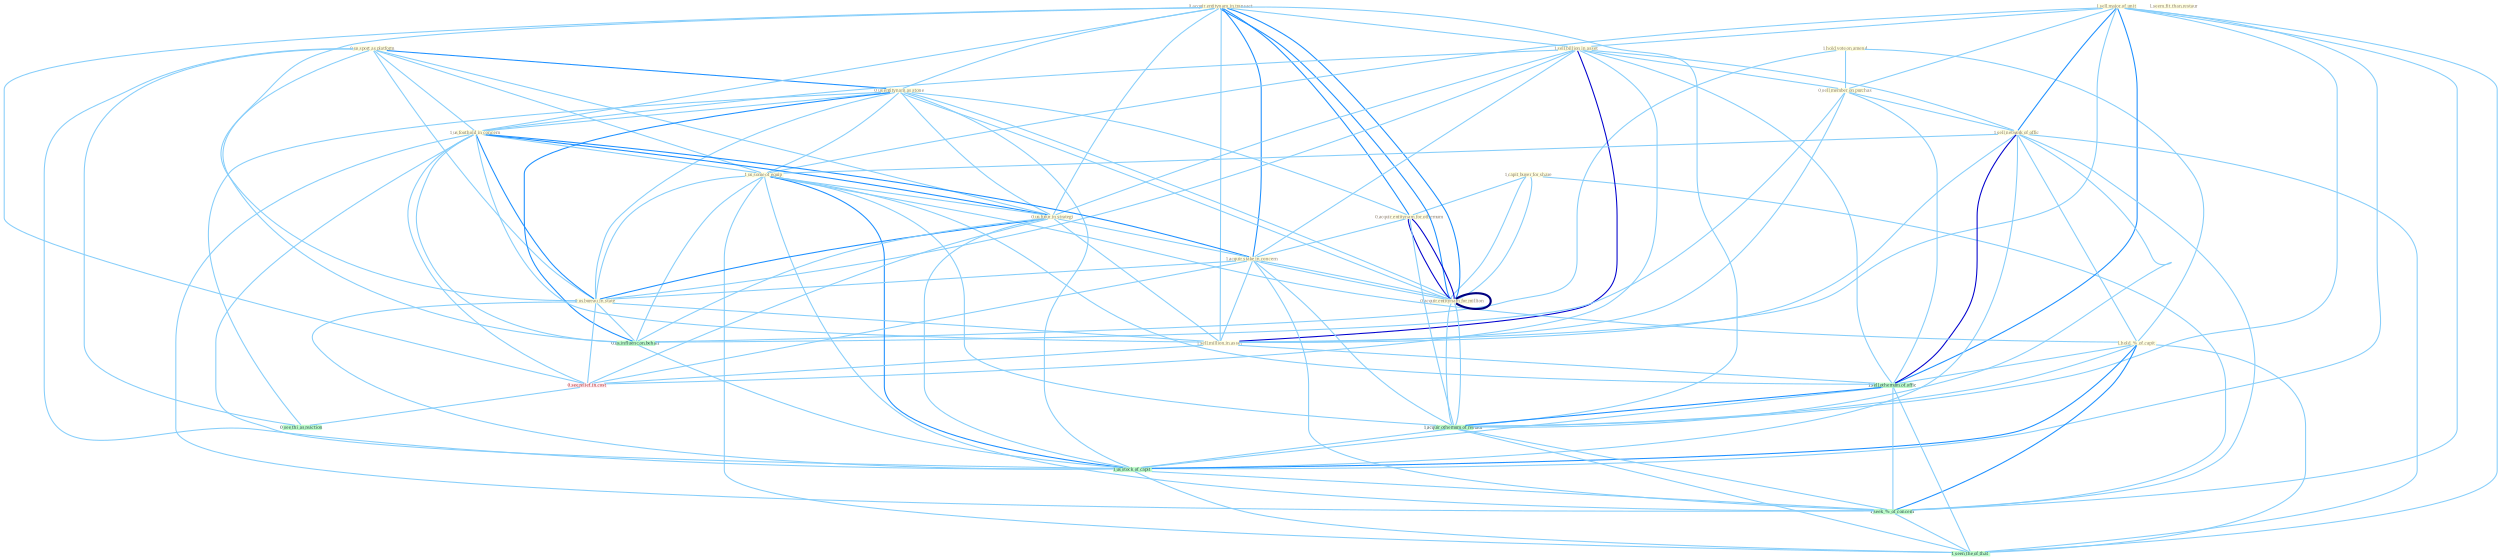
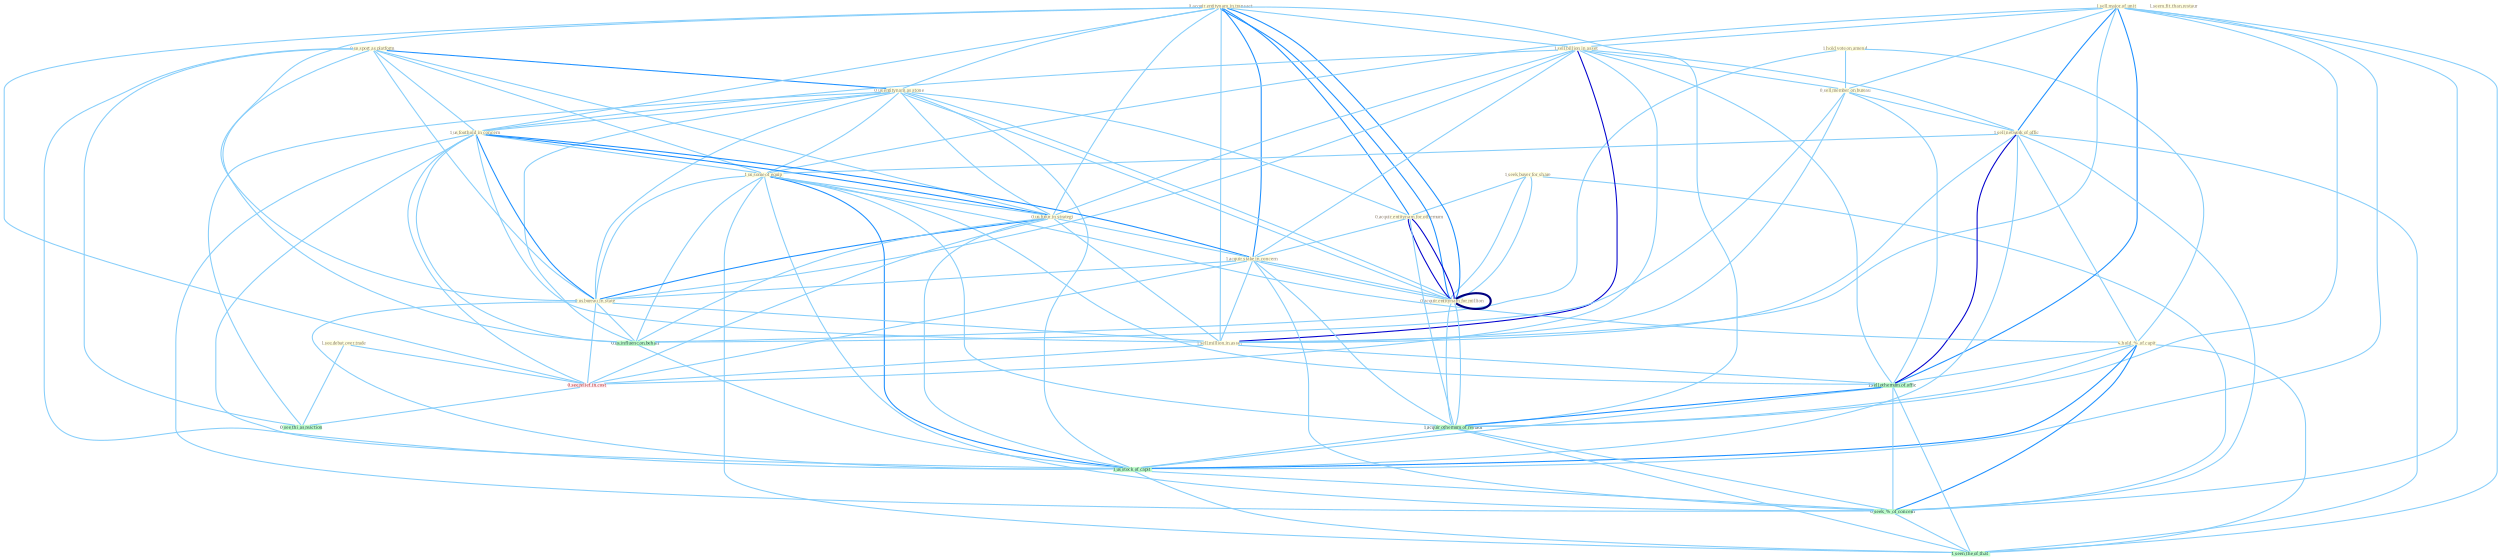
(1846, 91) -> (1846, 91)
(609, 137) -> (609, 137)
(1529, 175) -> (1529, 175)
none -> (344, 343)
(2137, 343) -> (2137, 343)
(2028, 351) -> none
(1893, 512) -> (1893, 512)
